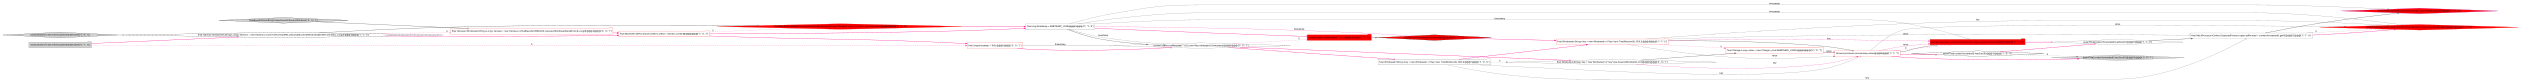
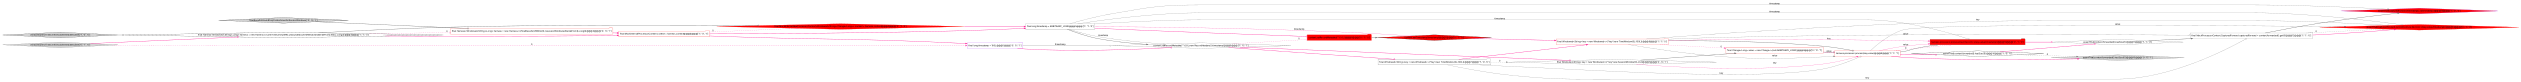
(60, 45) -> (60, 45)
(995, 46) -> (995, 46)
